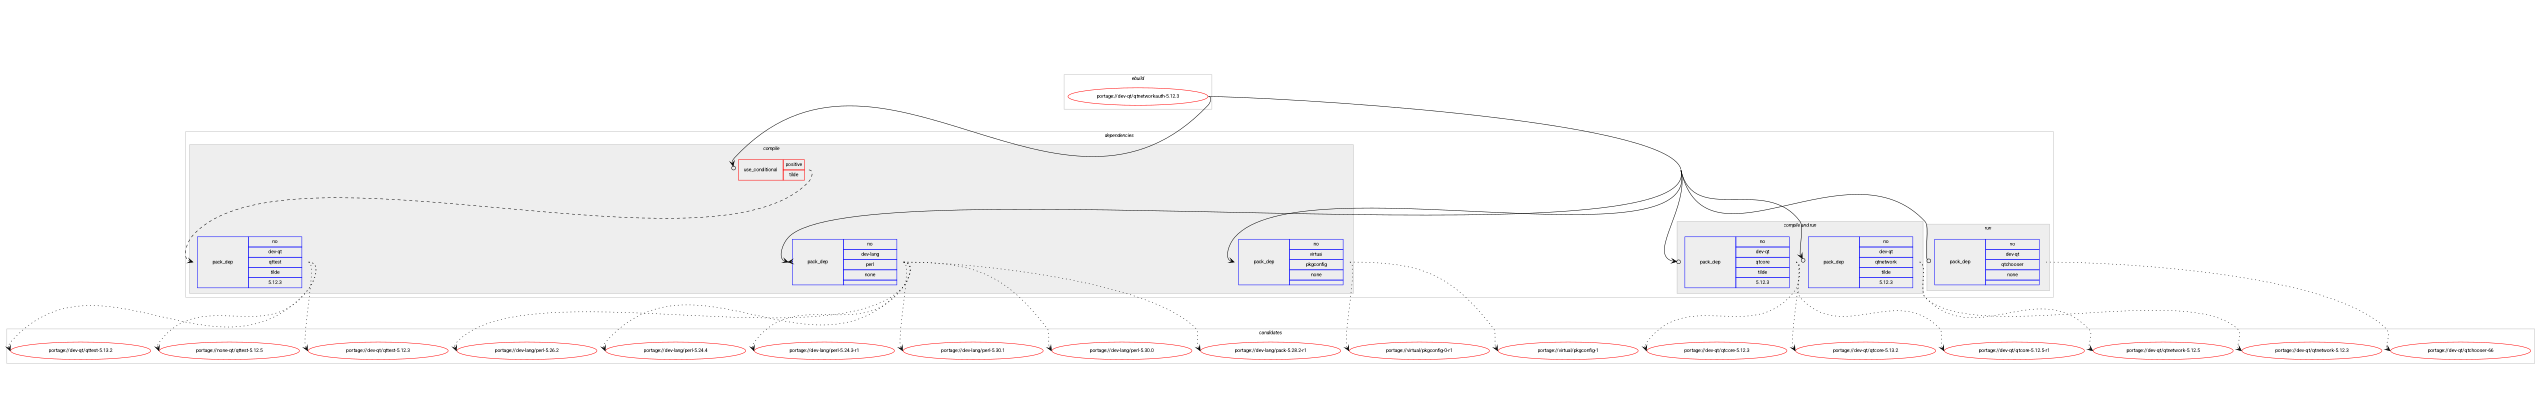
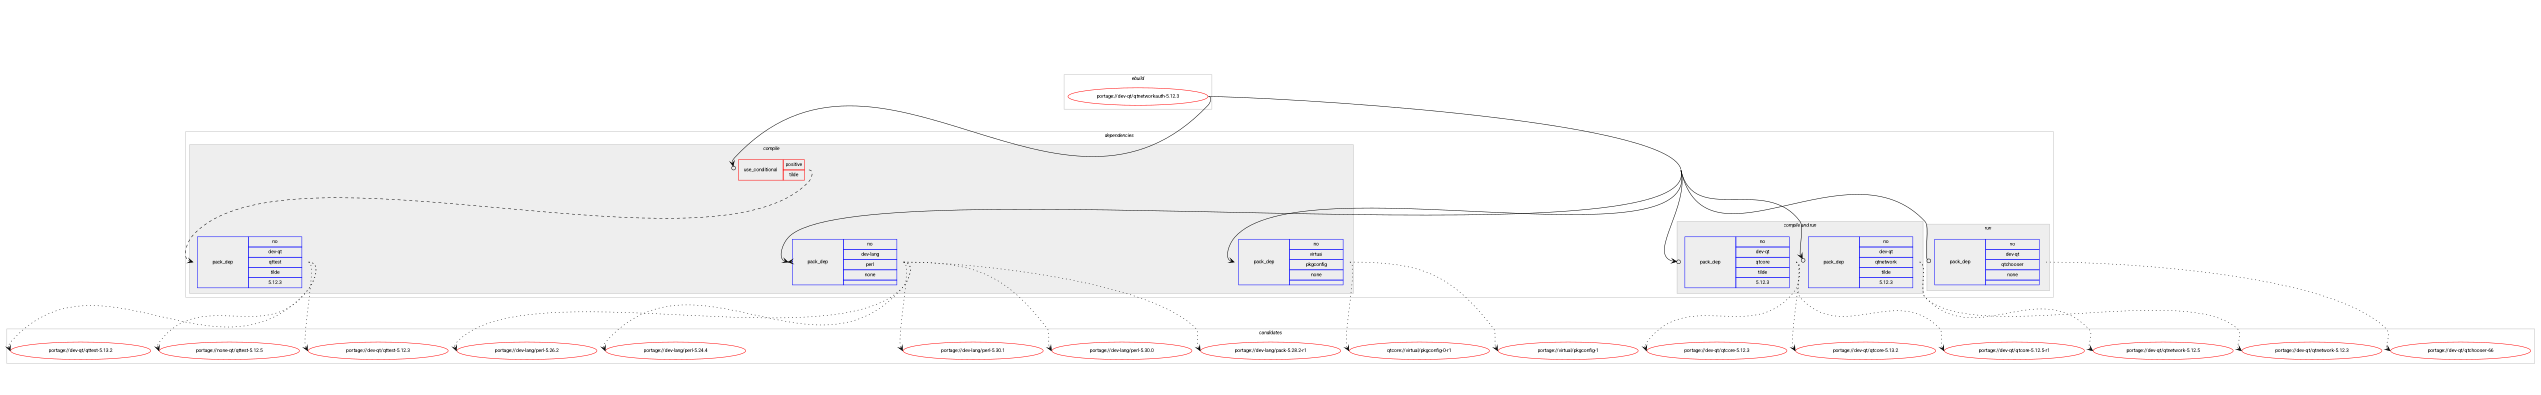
(824, 351) -> none
(1419, 351) -> (1419, 351)
